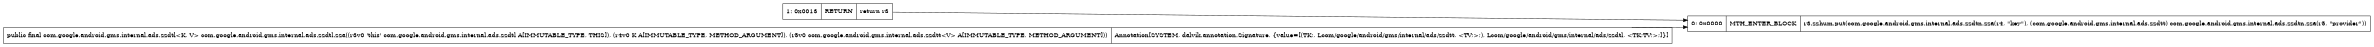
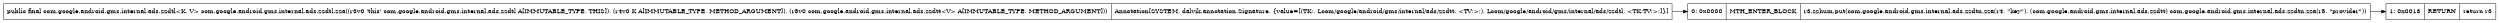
(1288, 16) -> (2376, 12)
